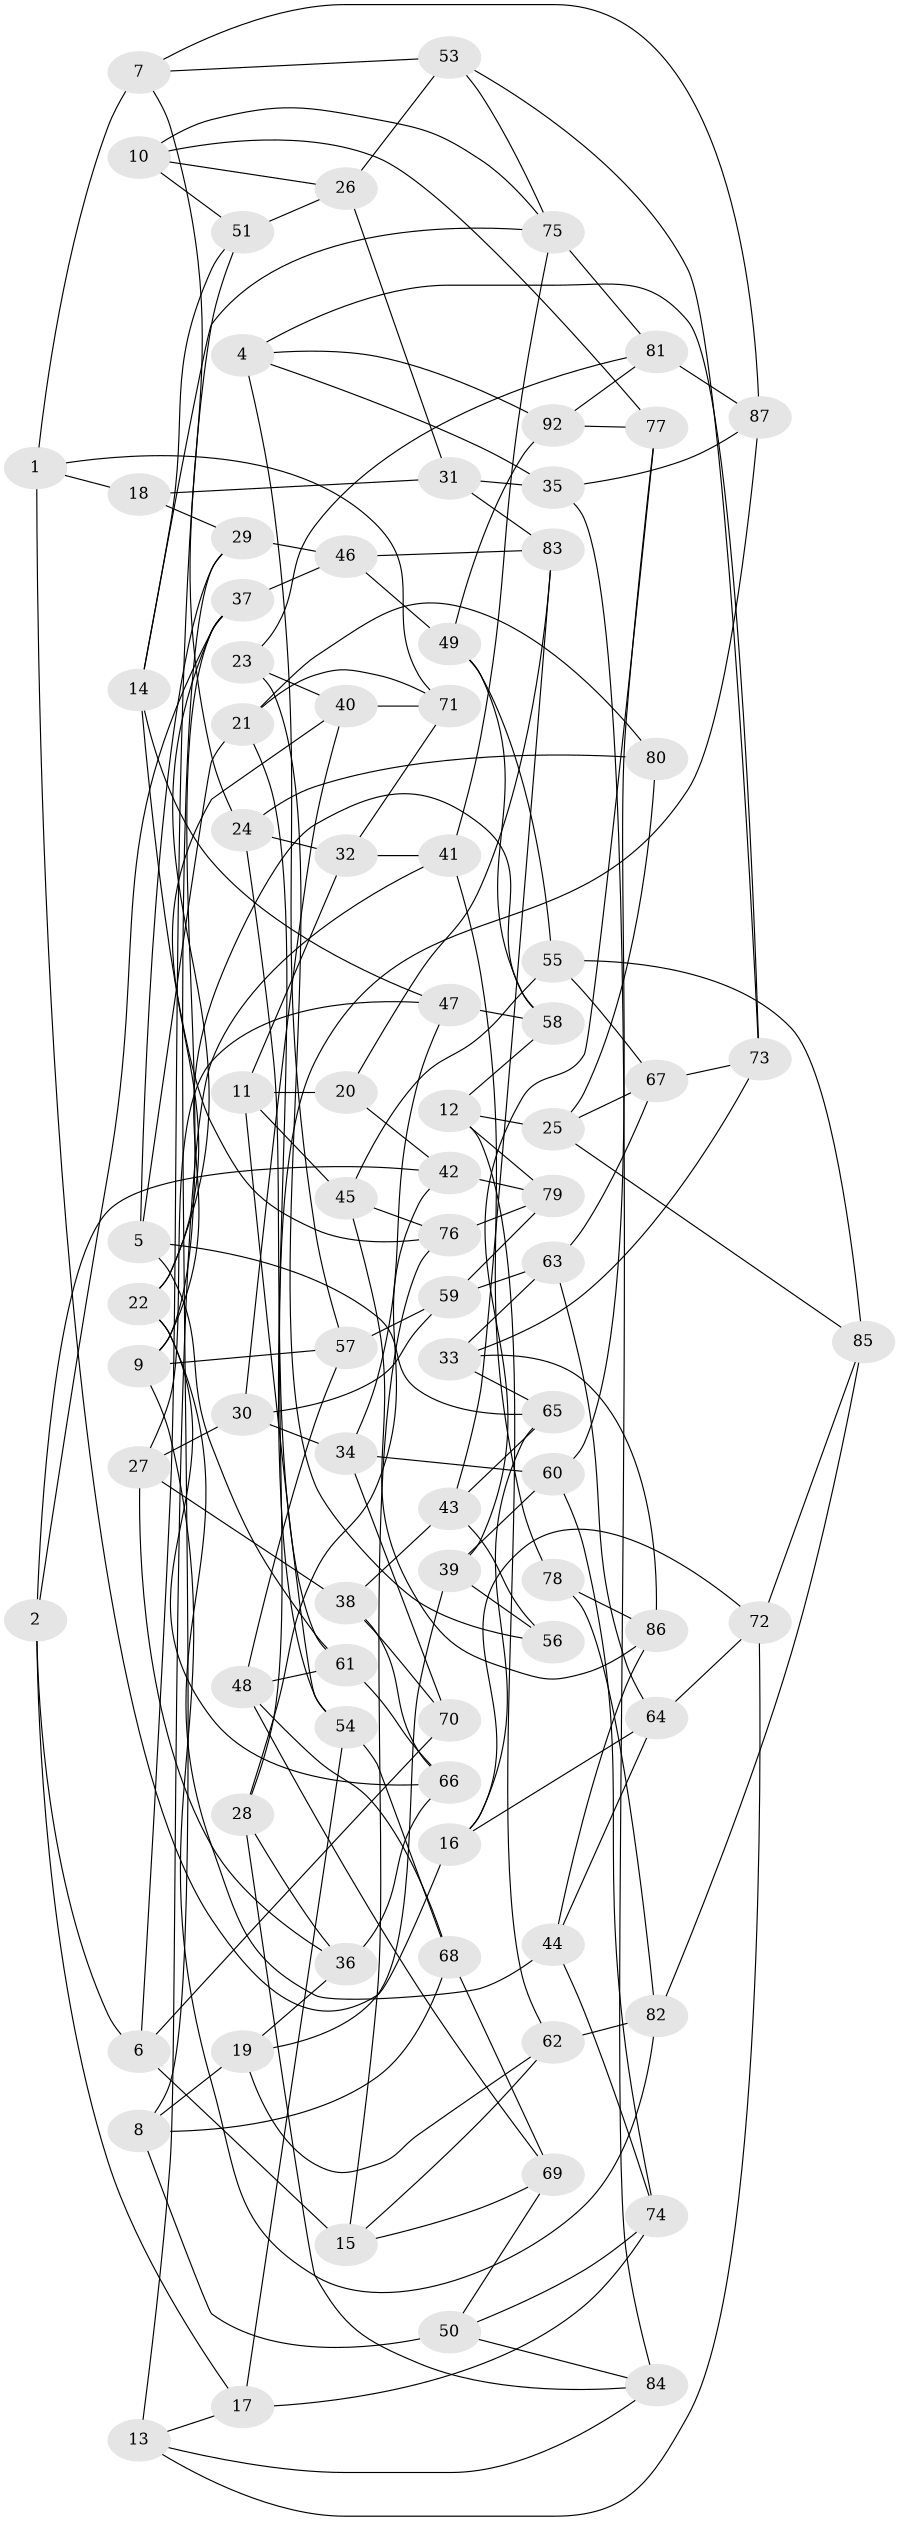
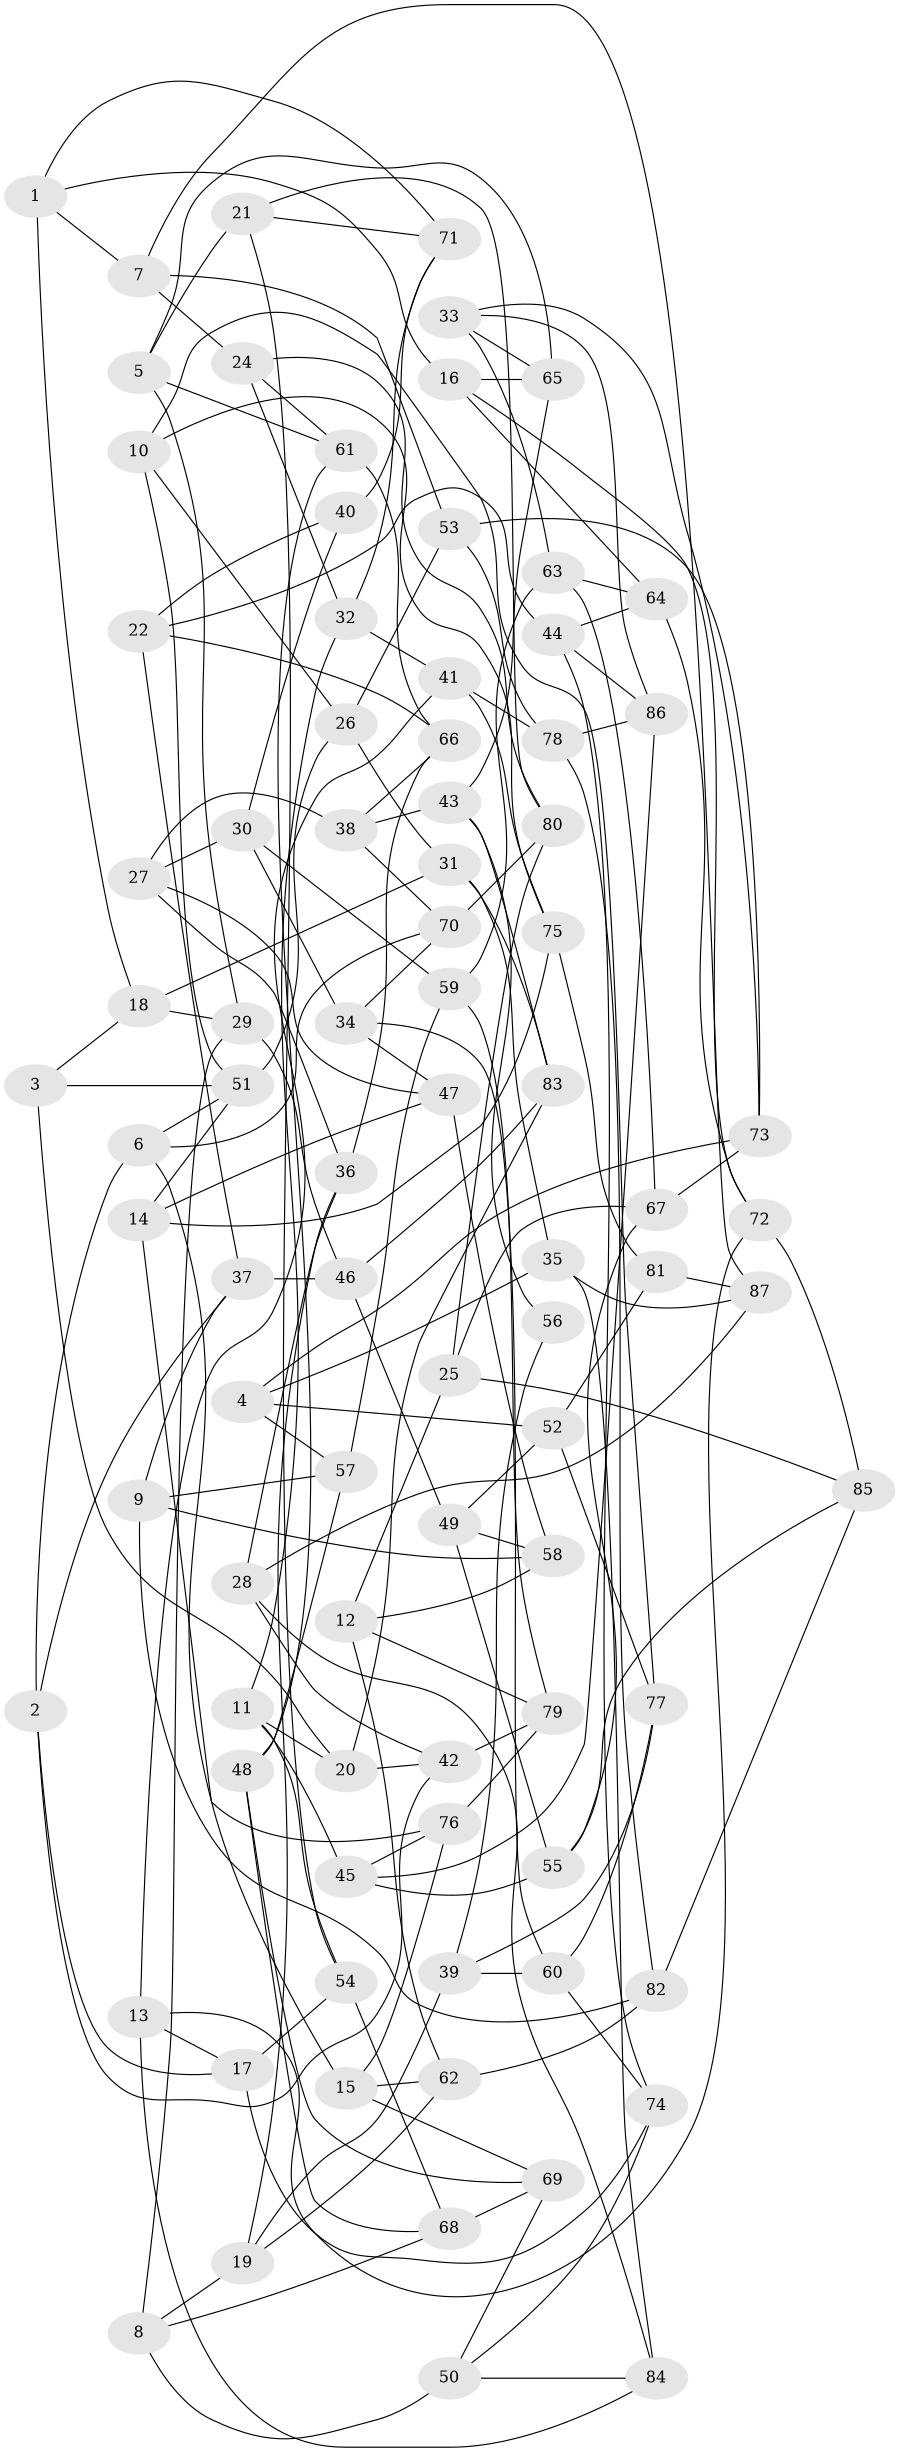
(509, 142) -> (501, 635)
(553, 425) -> (553, 1428)
(243, 662) -> none
none -> (490, 888)
none -> (36, 1086)
